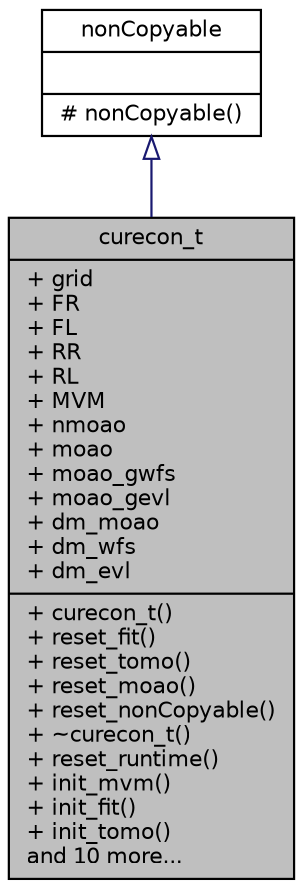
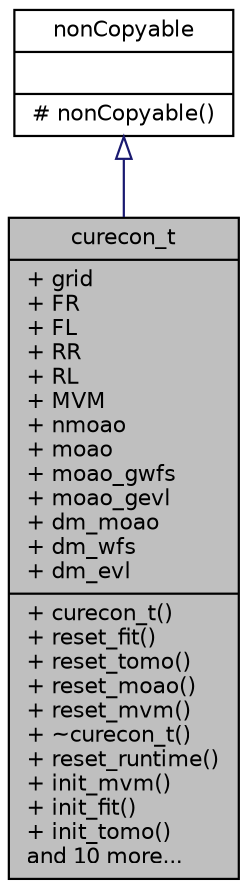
(151, 711) -> (109, 711)
